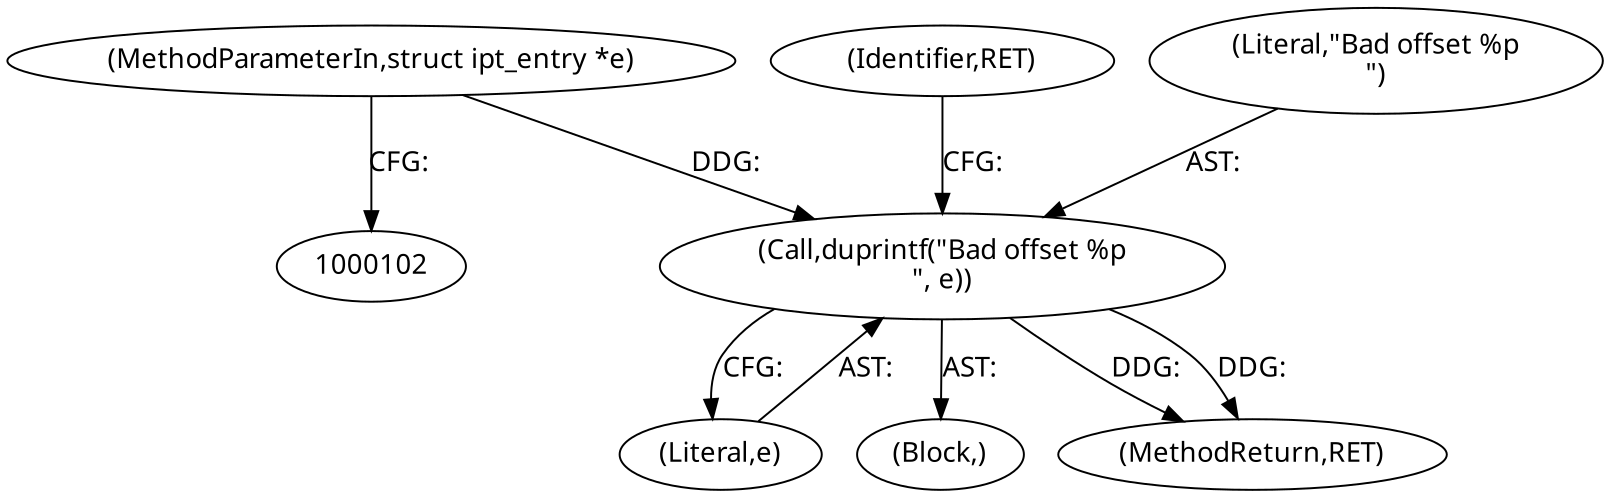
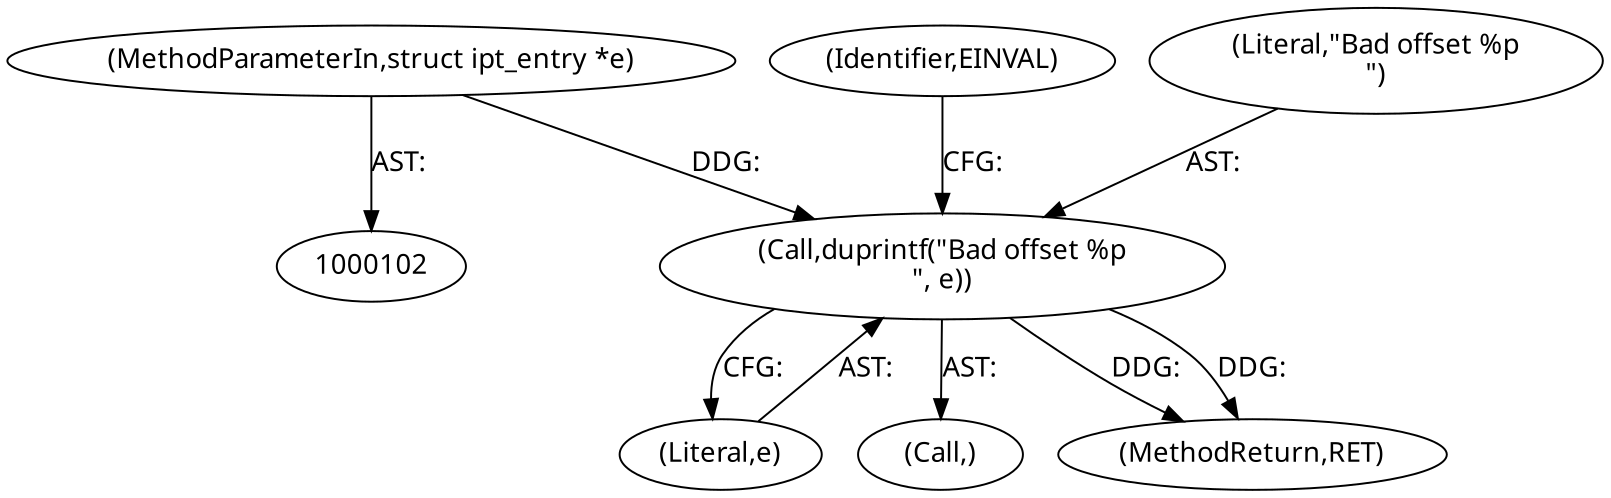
(942, 61) -> (942, 61)
(403, 164) -> (403, 164)
(940, 455) -> (940, 455)
